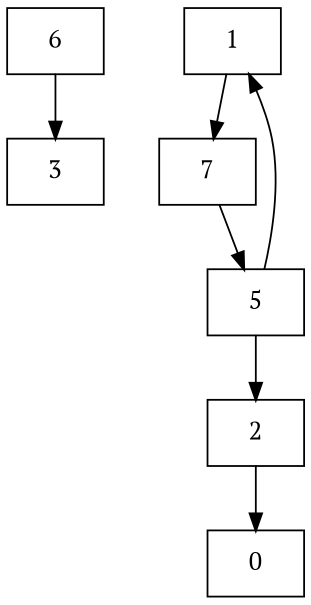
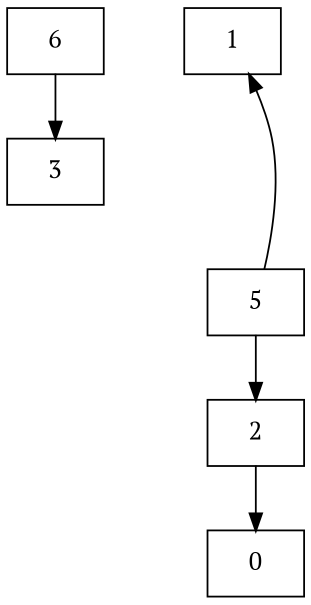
(208, 172) -> none
